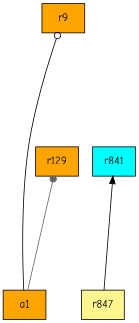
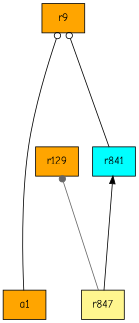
none -> (90, 93)
(40, 236) -> (81, 236)
